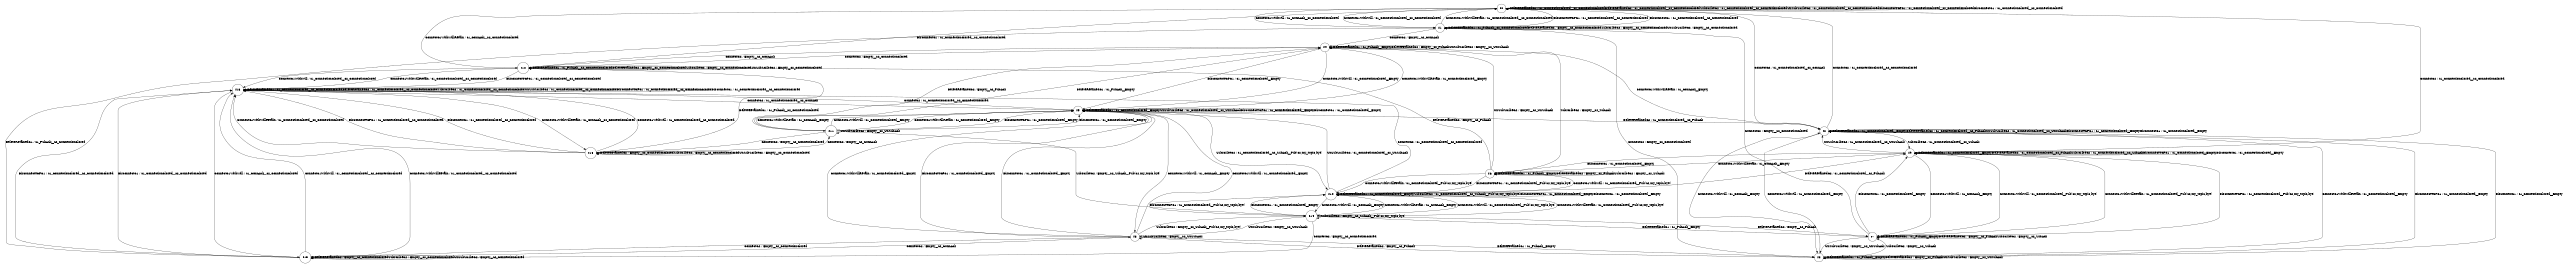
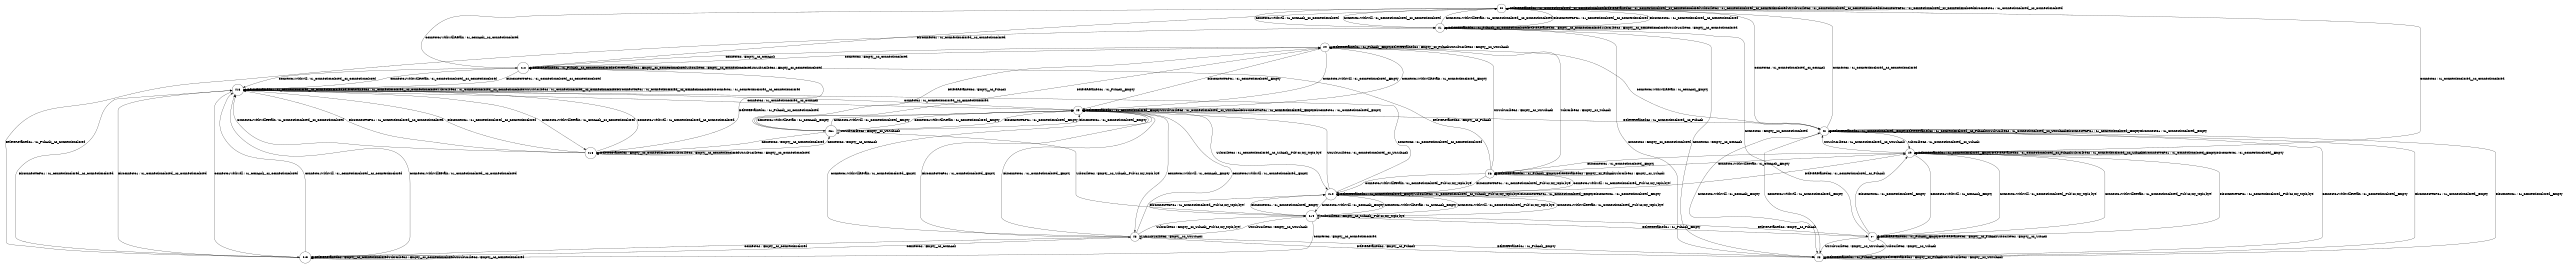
(1383, 37) -> (1711, 74)
(831, 131) -> (831, 131)
